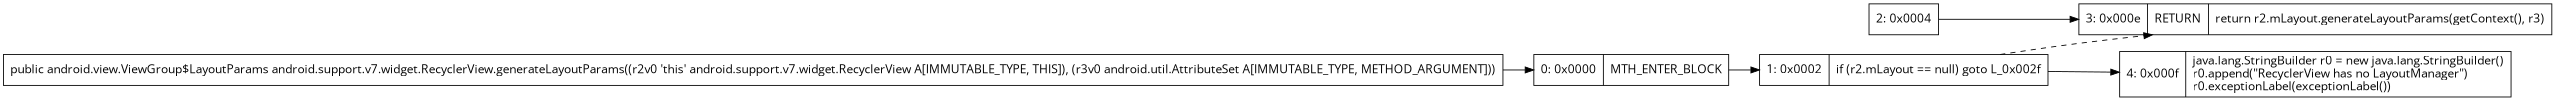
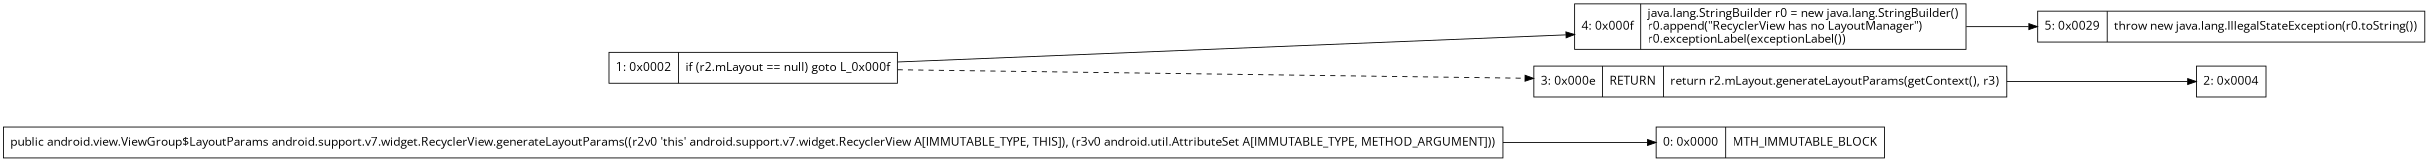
(2004, 19) -> (2097, 82)
none -> (2231, 27)
(1666, 70) -> (1805, 142)
(1740, 70) -> none
(1939, 70) -> (788, 67)
